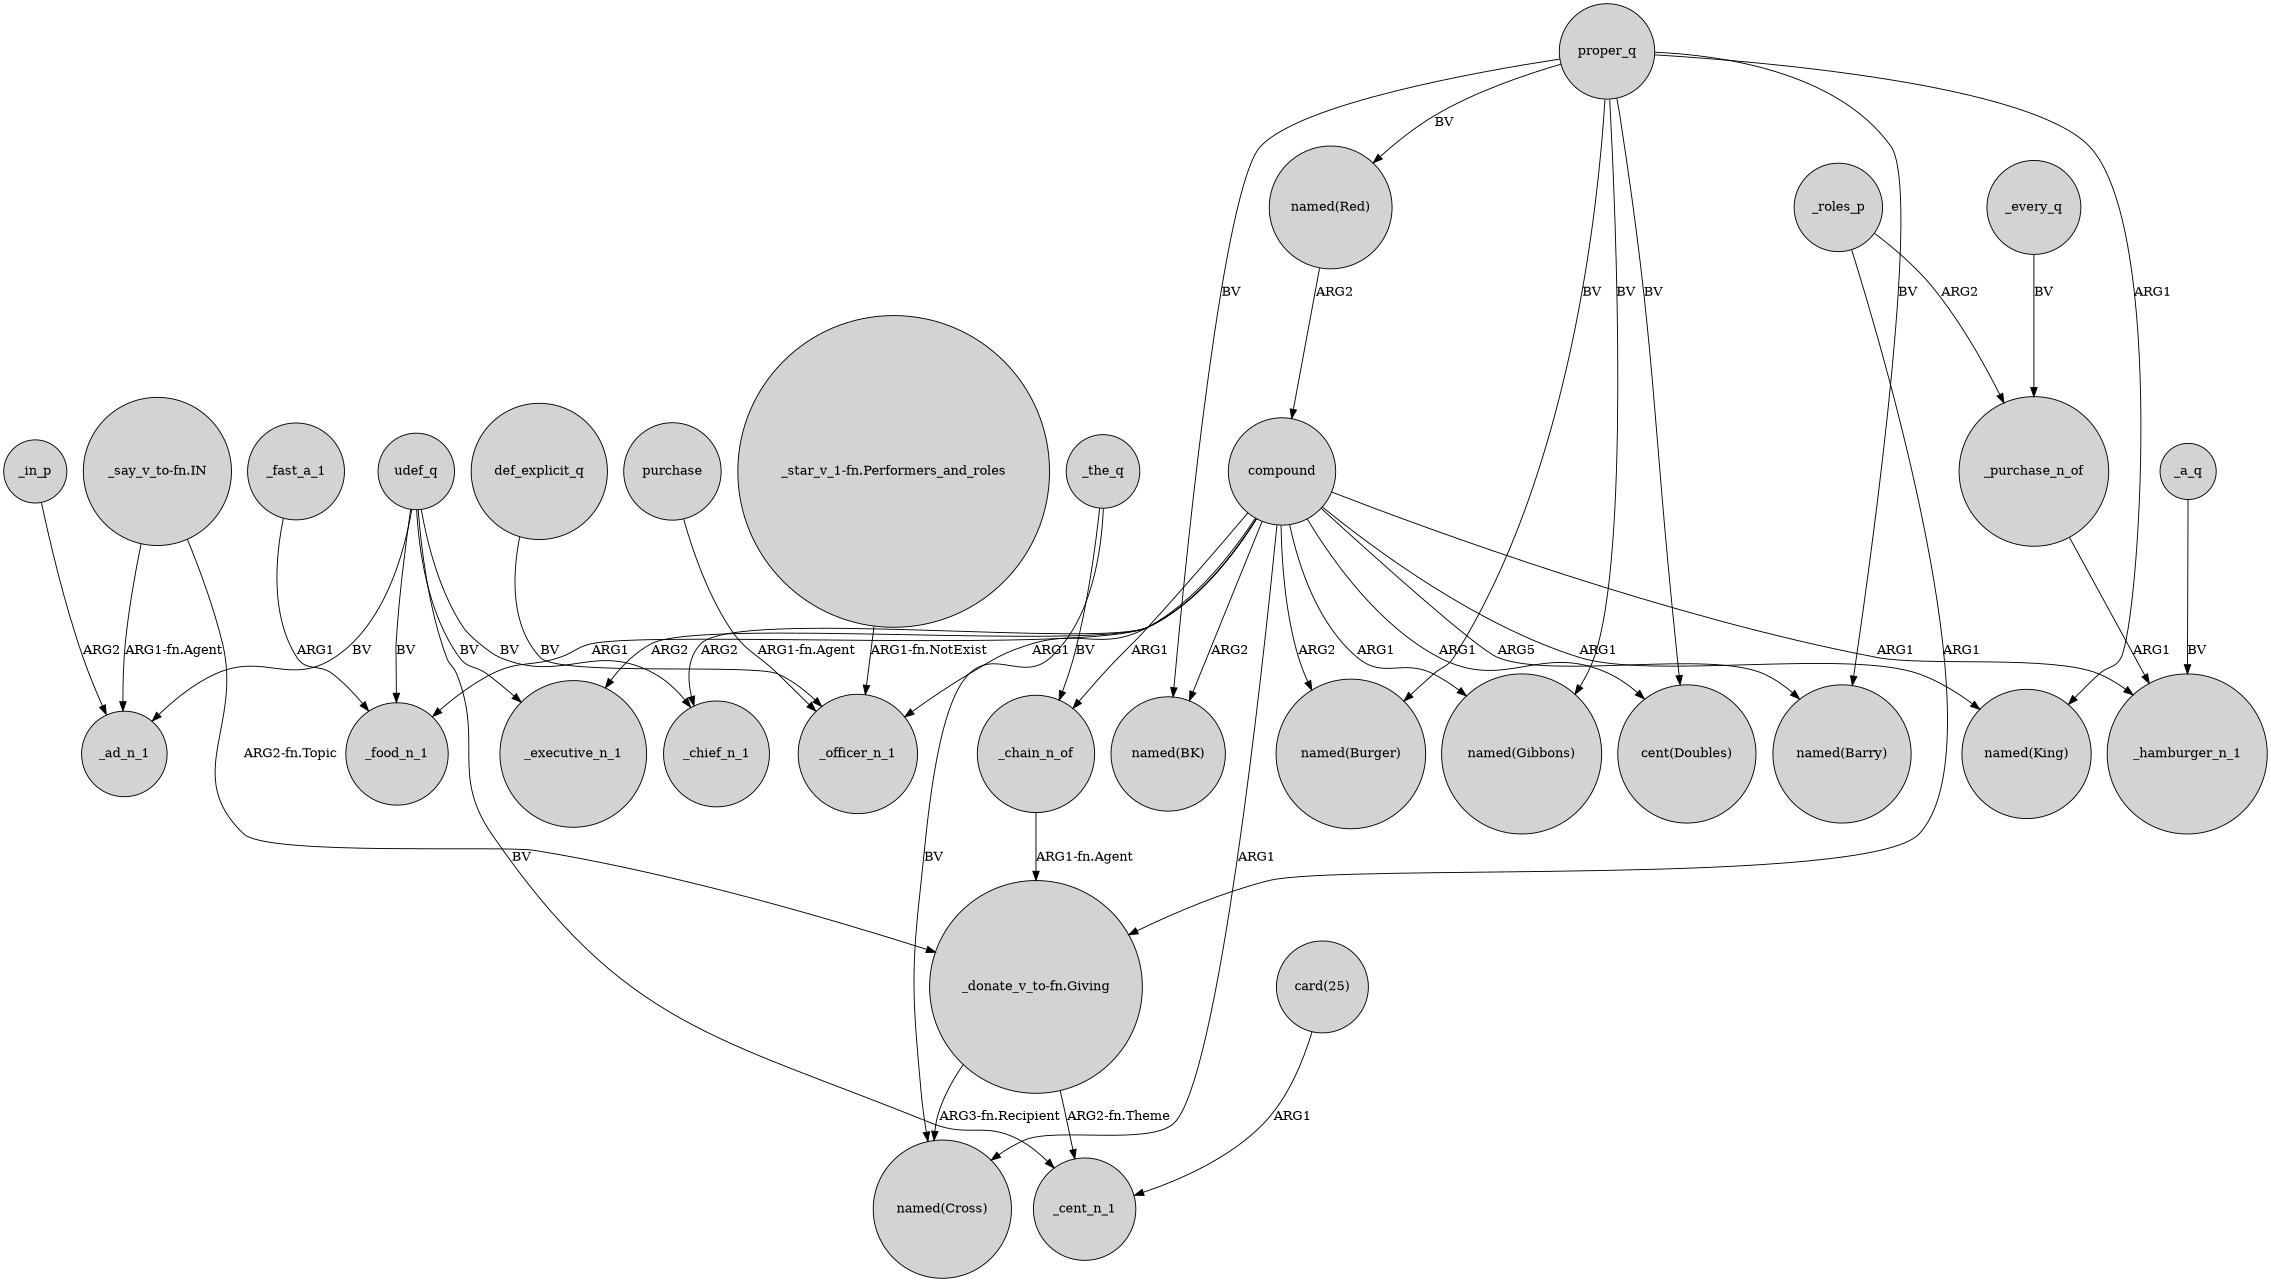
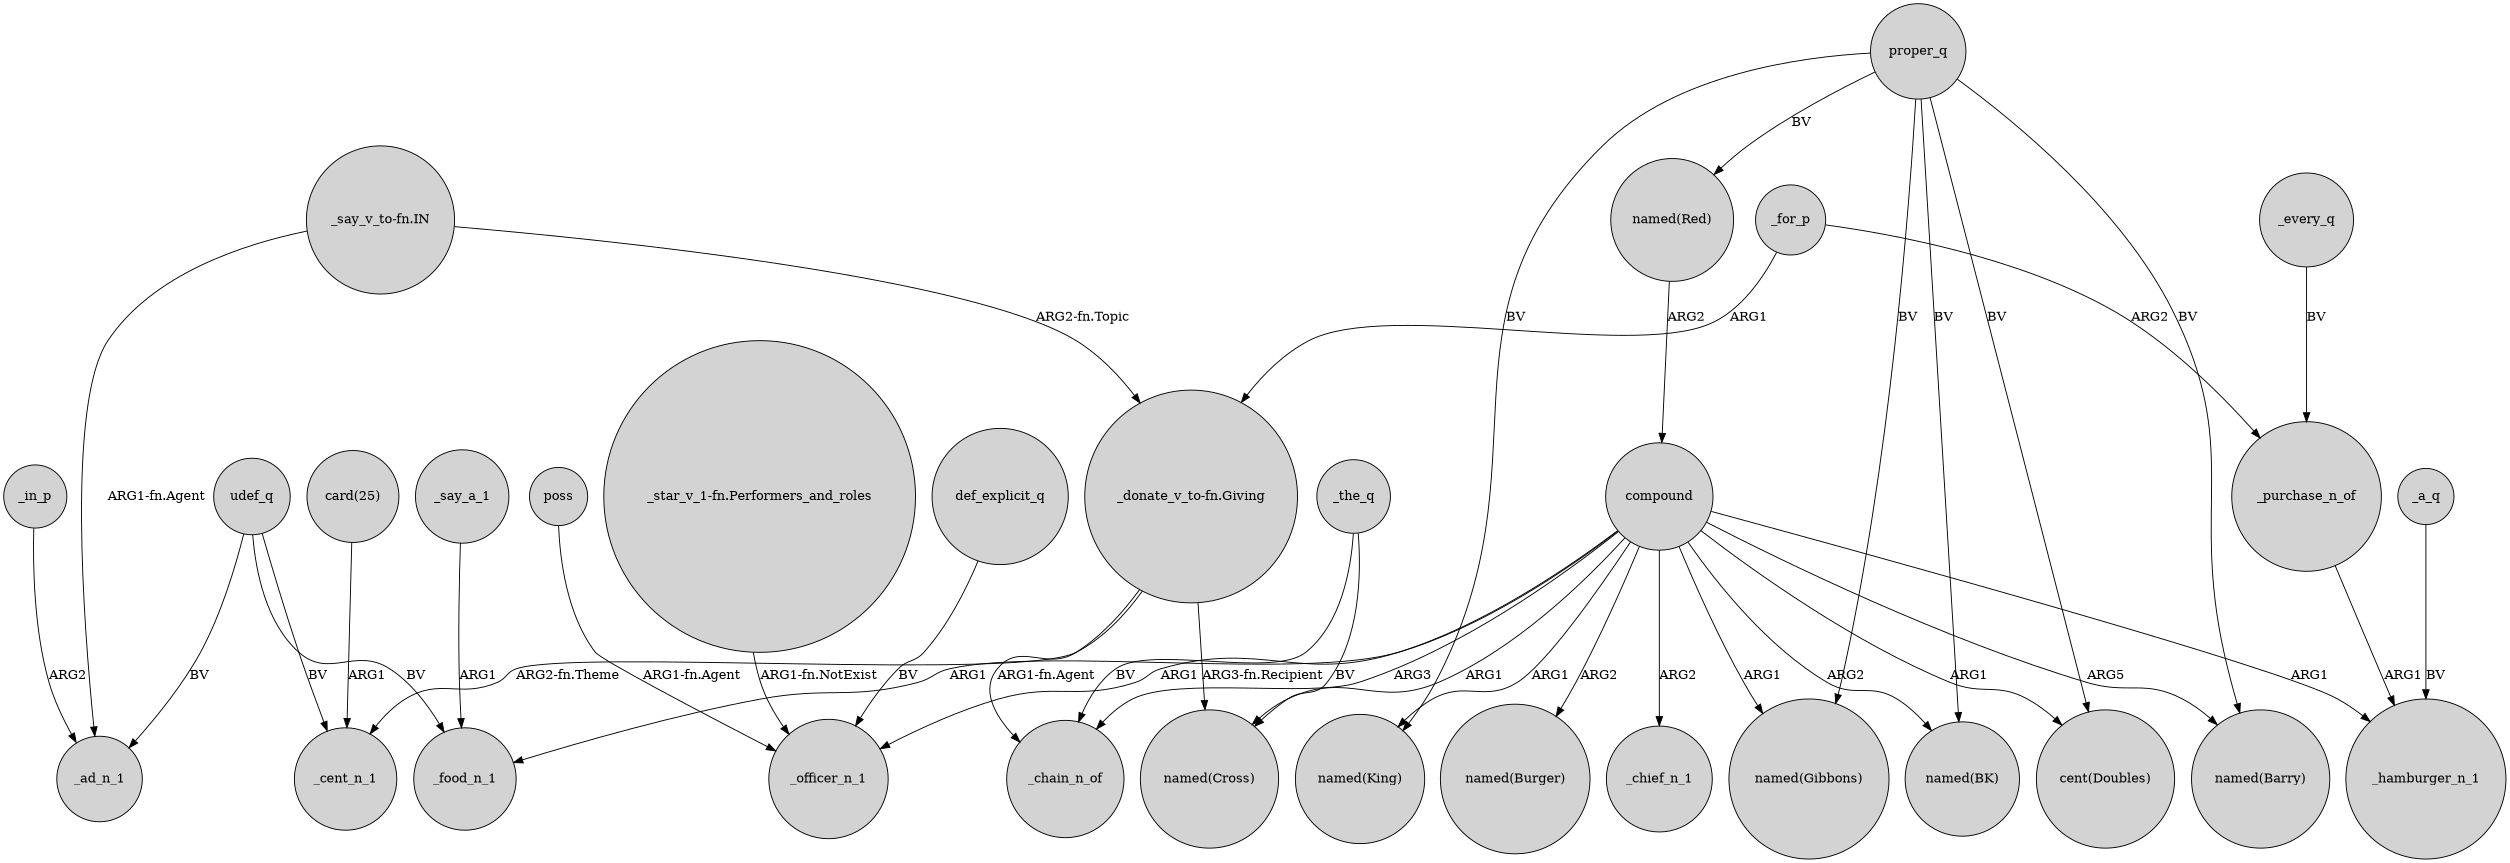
(1838, 207) -> (1791, 220)
(2153, 292) -> (1516, 317)
(1554, 415) -> none
(296, 471) -> (462, 496)
(672, 471) -> (559, 496)
(1150, 651) -> (1413, 676)
(503, 658) -> none
(573, 754) -> none
(1036, 842) -> (997, 669)
